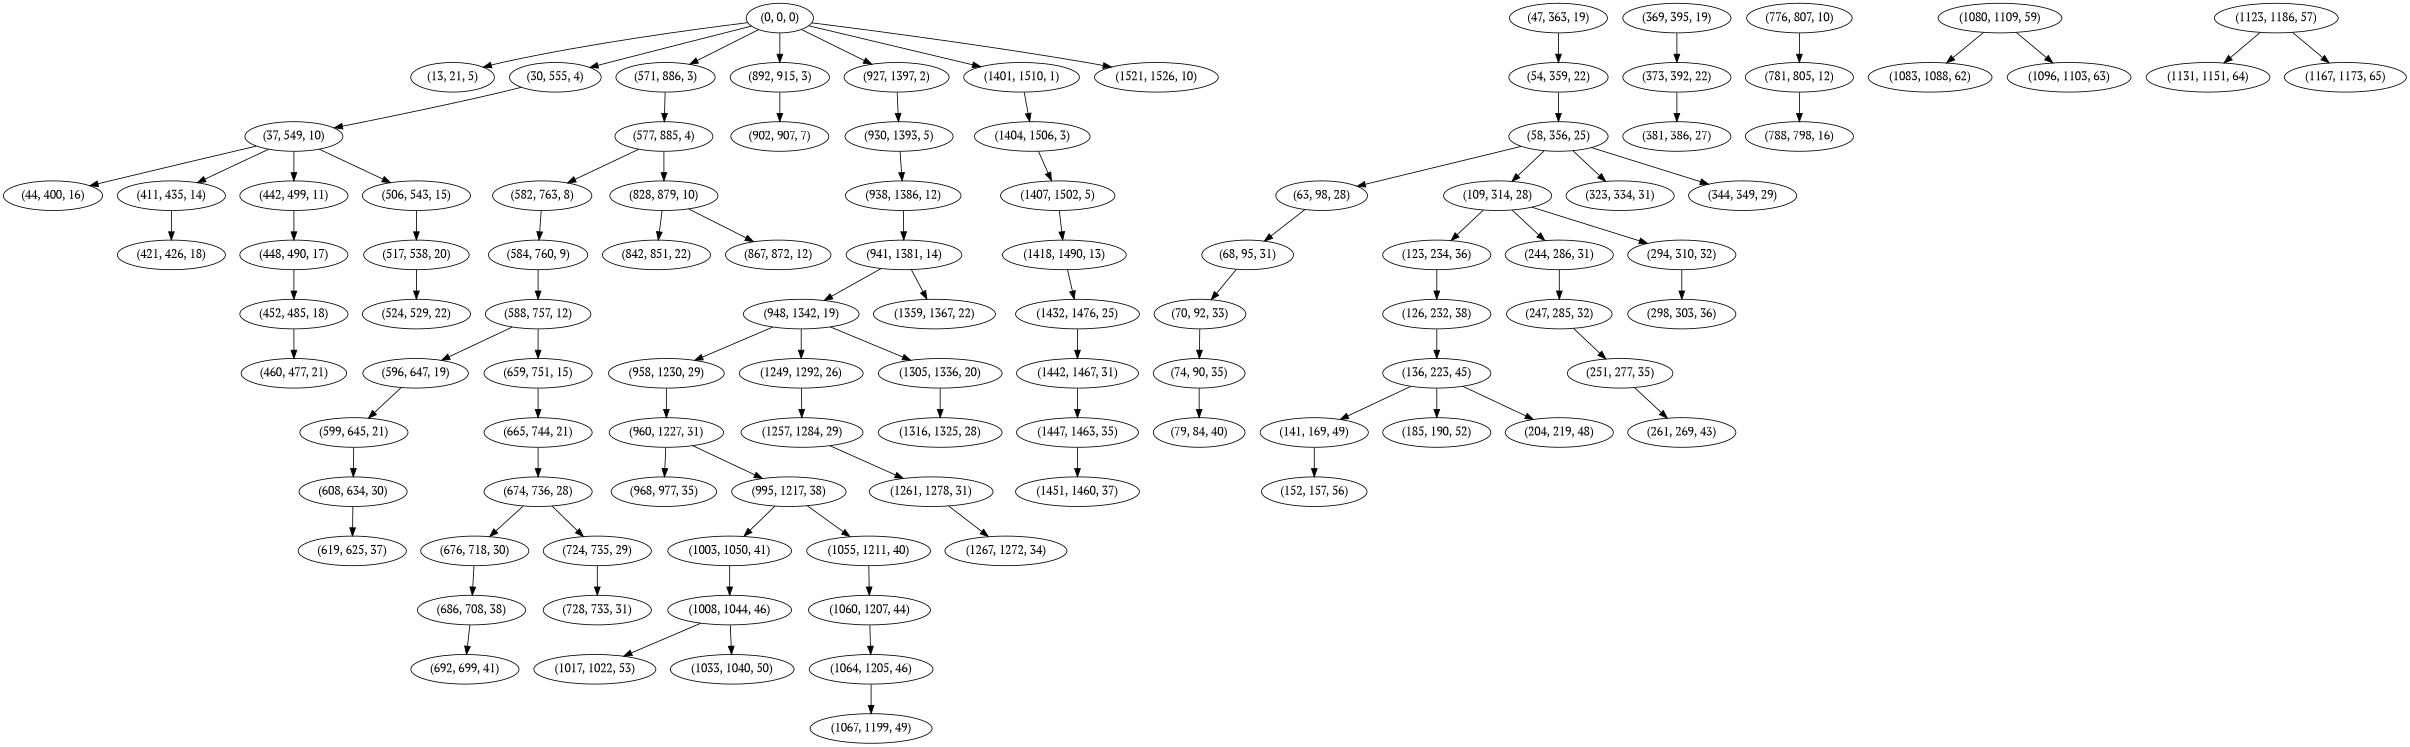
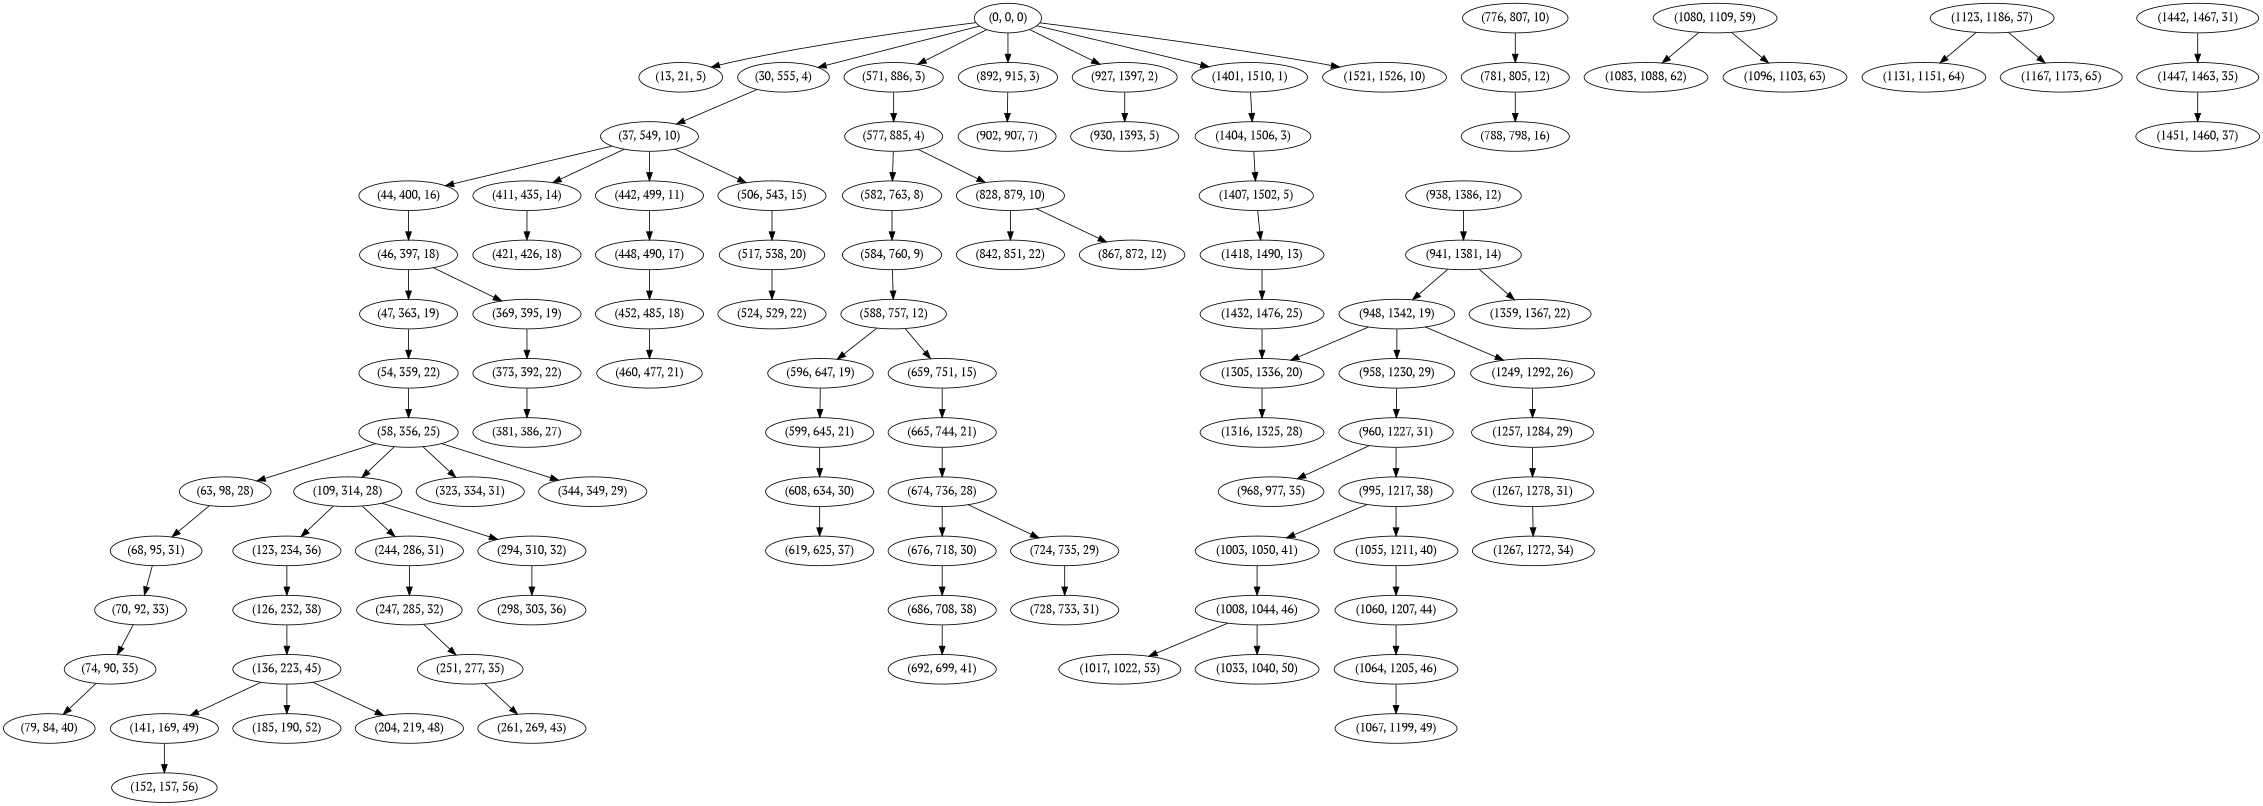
(901, 162) -> none
none -> (409, 255)
(1077, 340) -> (1262, 340)
(931, 492) -> (1533, 492)
